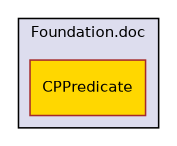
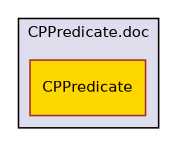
(89, 33) -> (89, 33)
